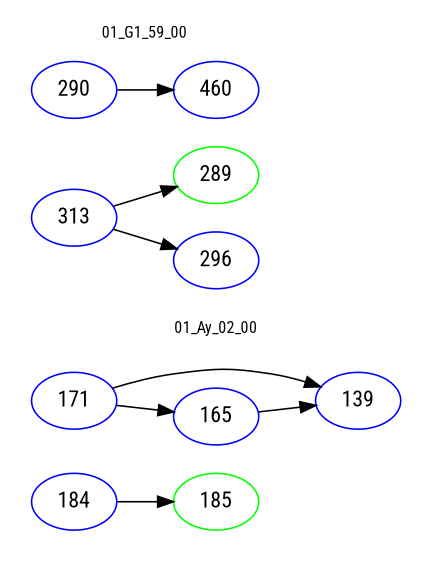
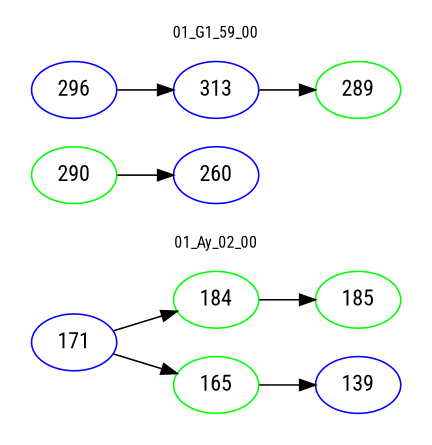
(74, 90) -> (74, 175)
(216, 90) -> (216, 175)
(138, 237) -> (137, 90)
(208, 370) -> (138, 323)
(216, 417) -> (216, 385)
(74, 502) -> (216, 300)
